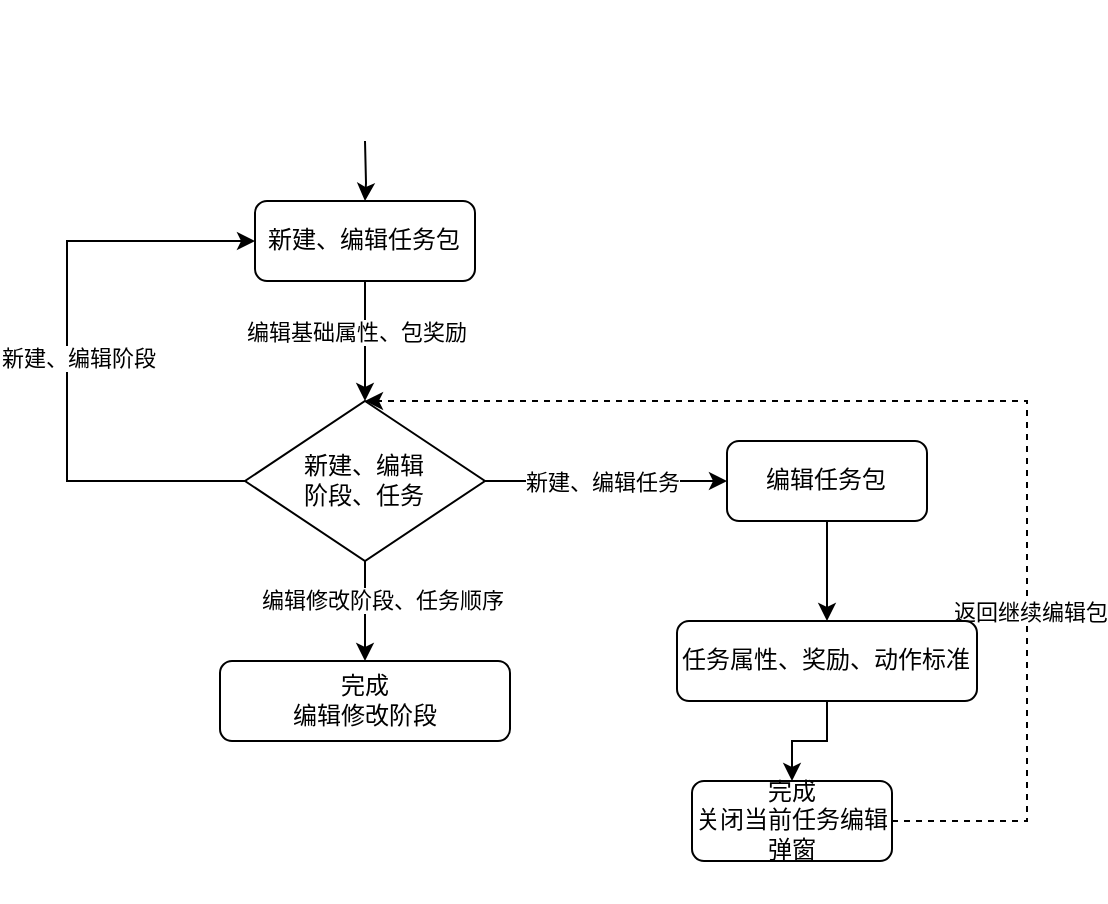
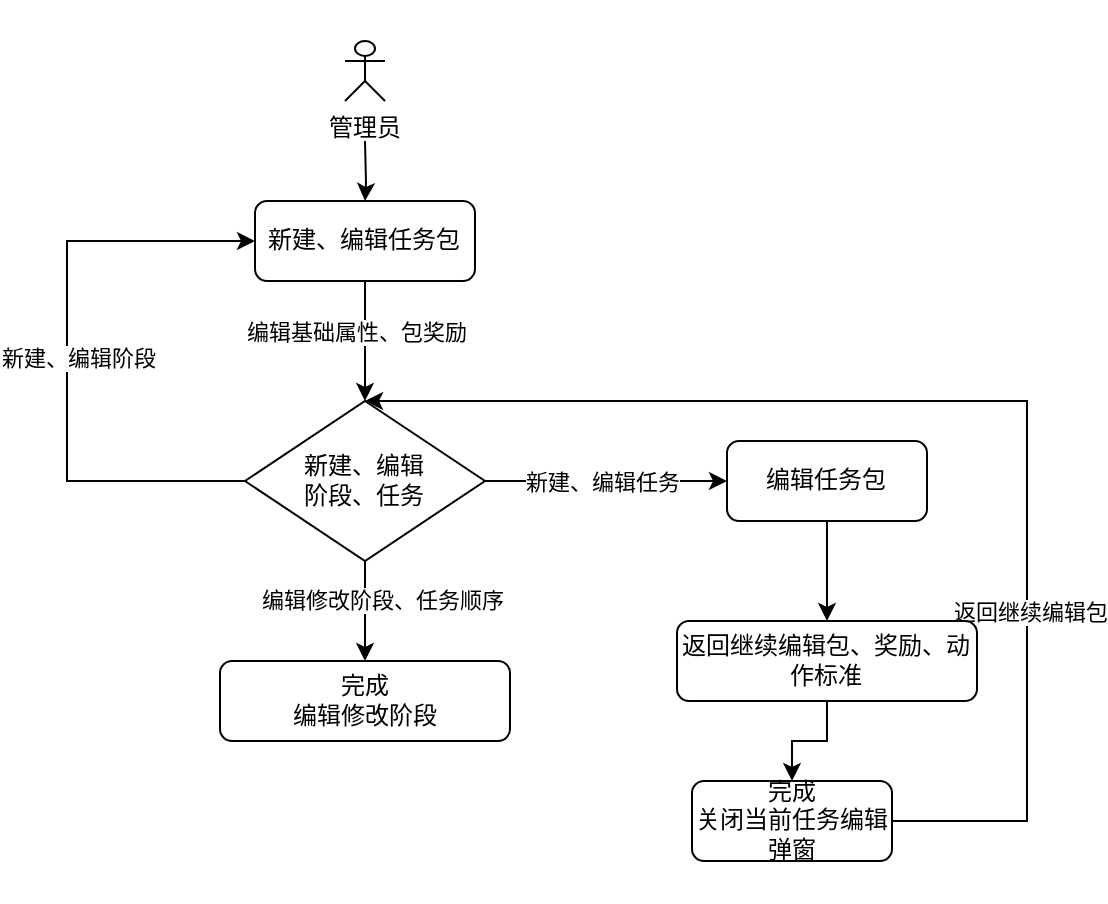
none -> (365, 71)
(804, 401) -> (804, 401)
(827, 661) -> (827, 661)
